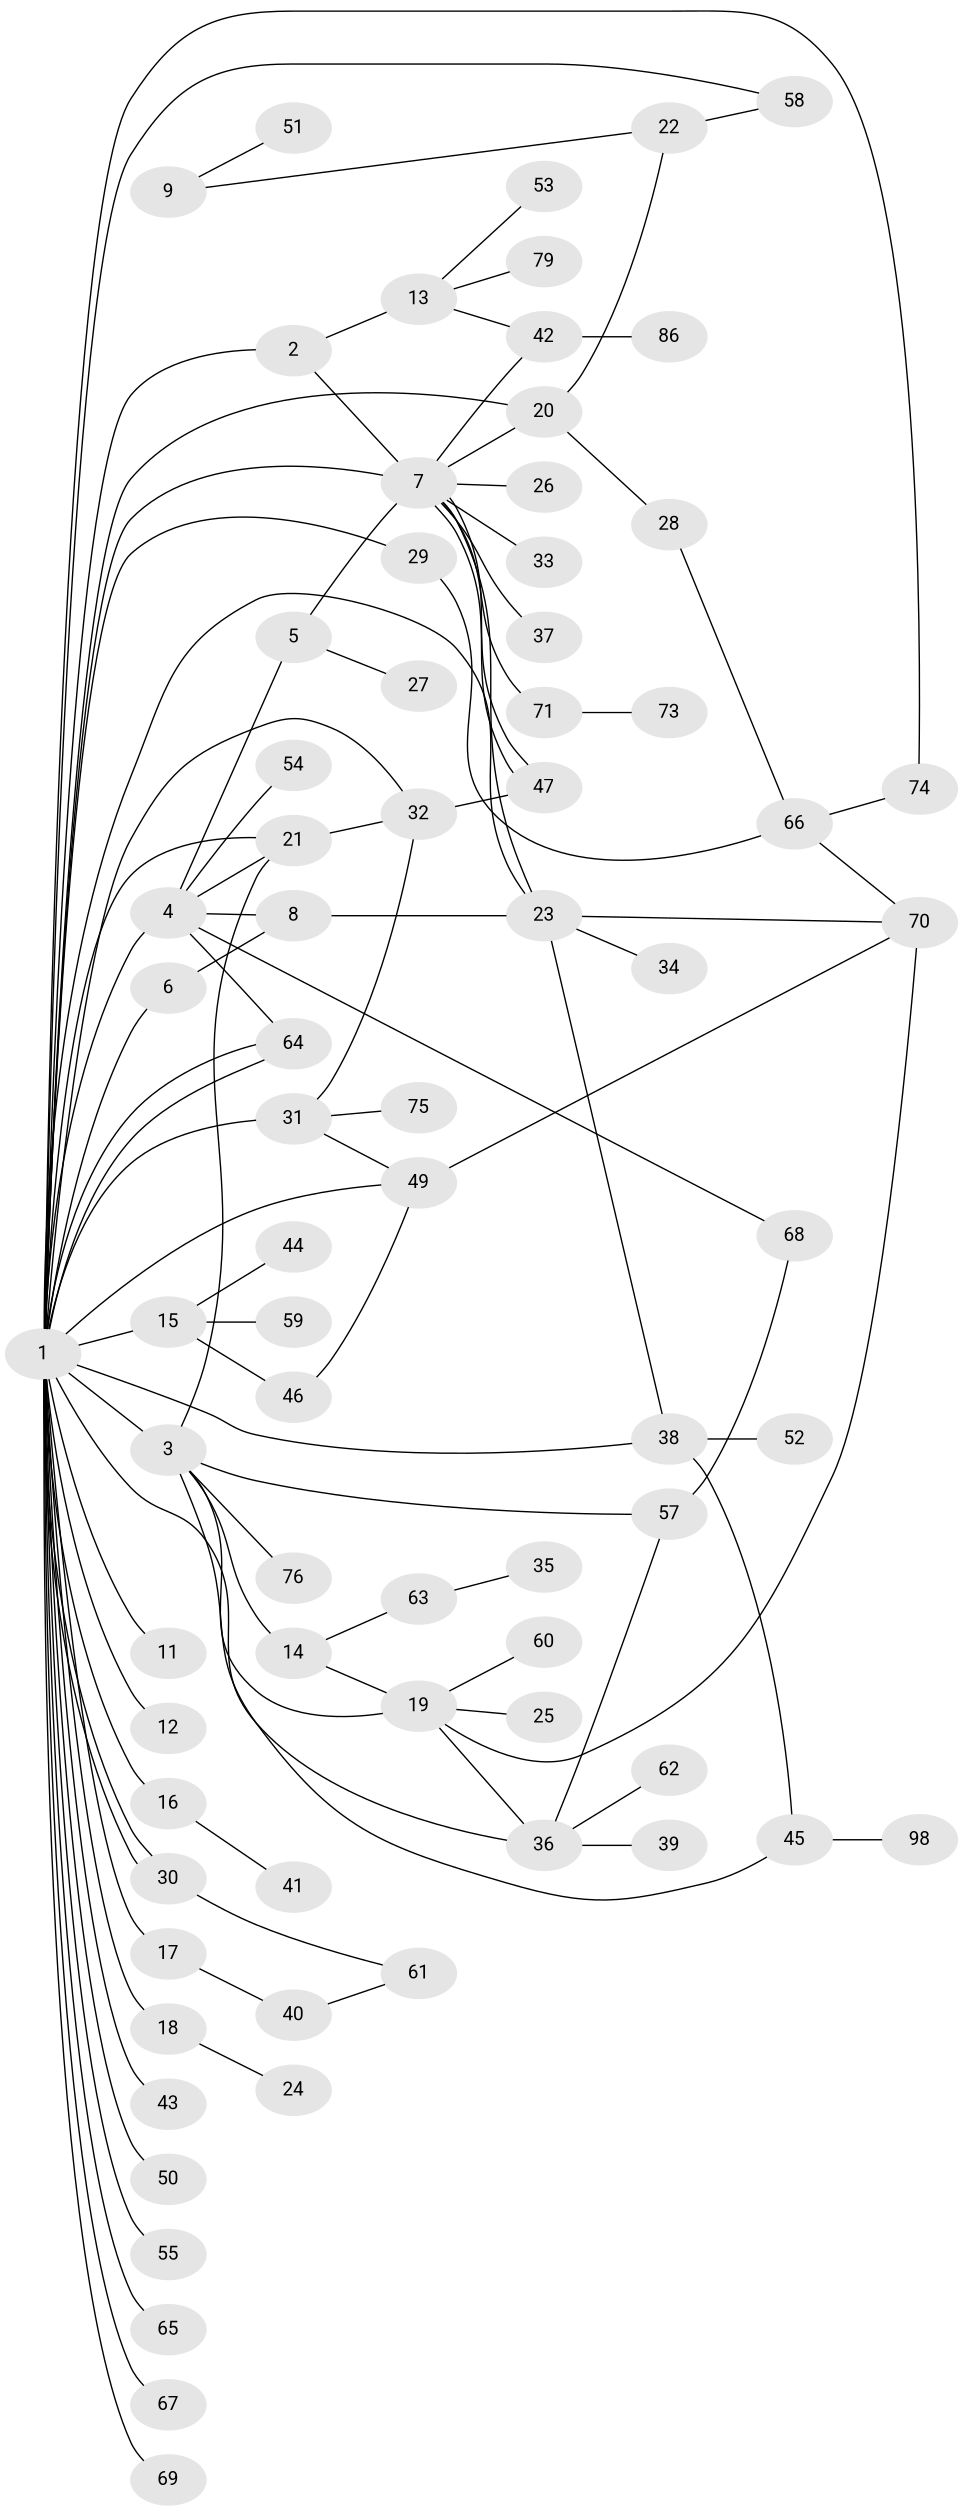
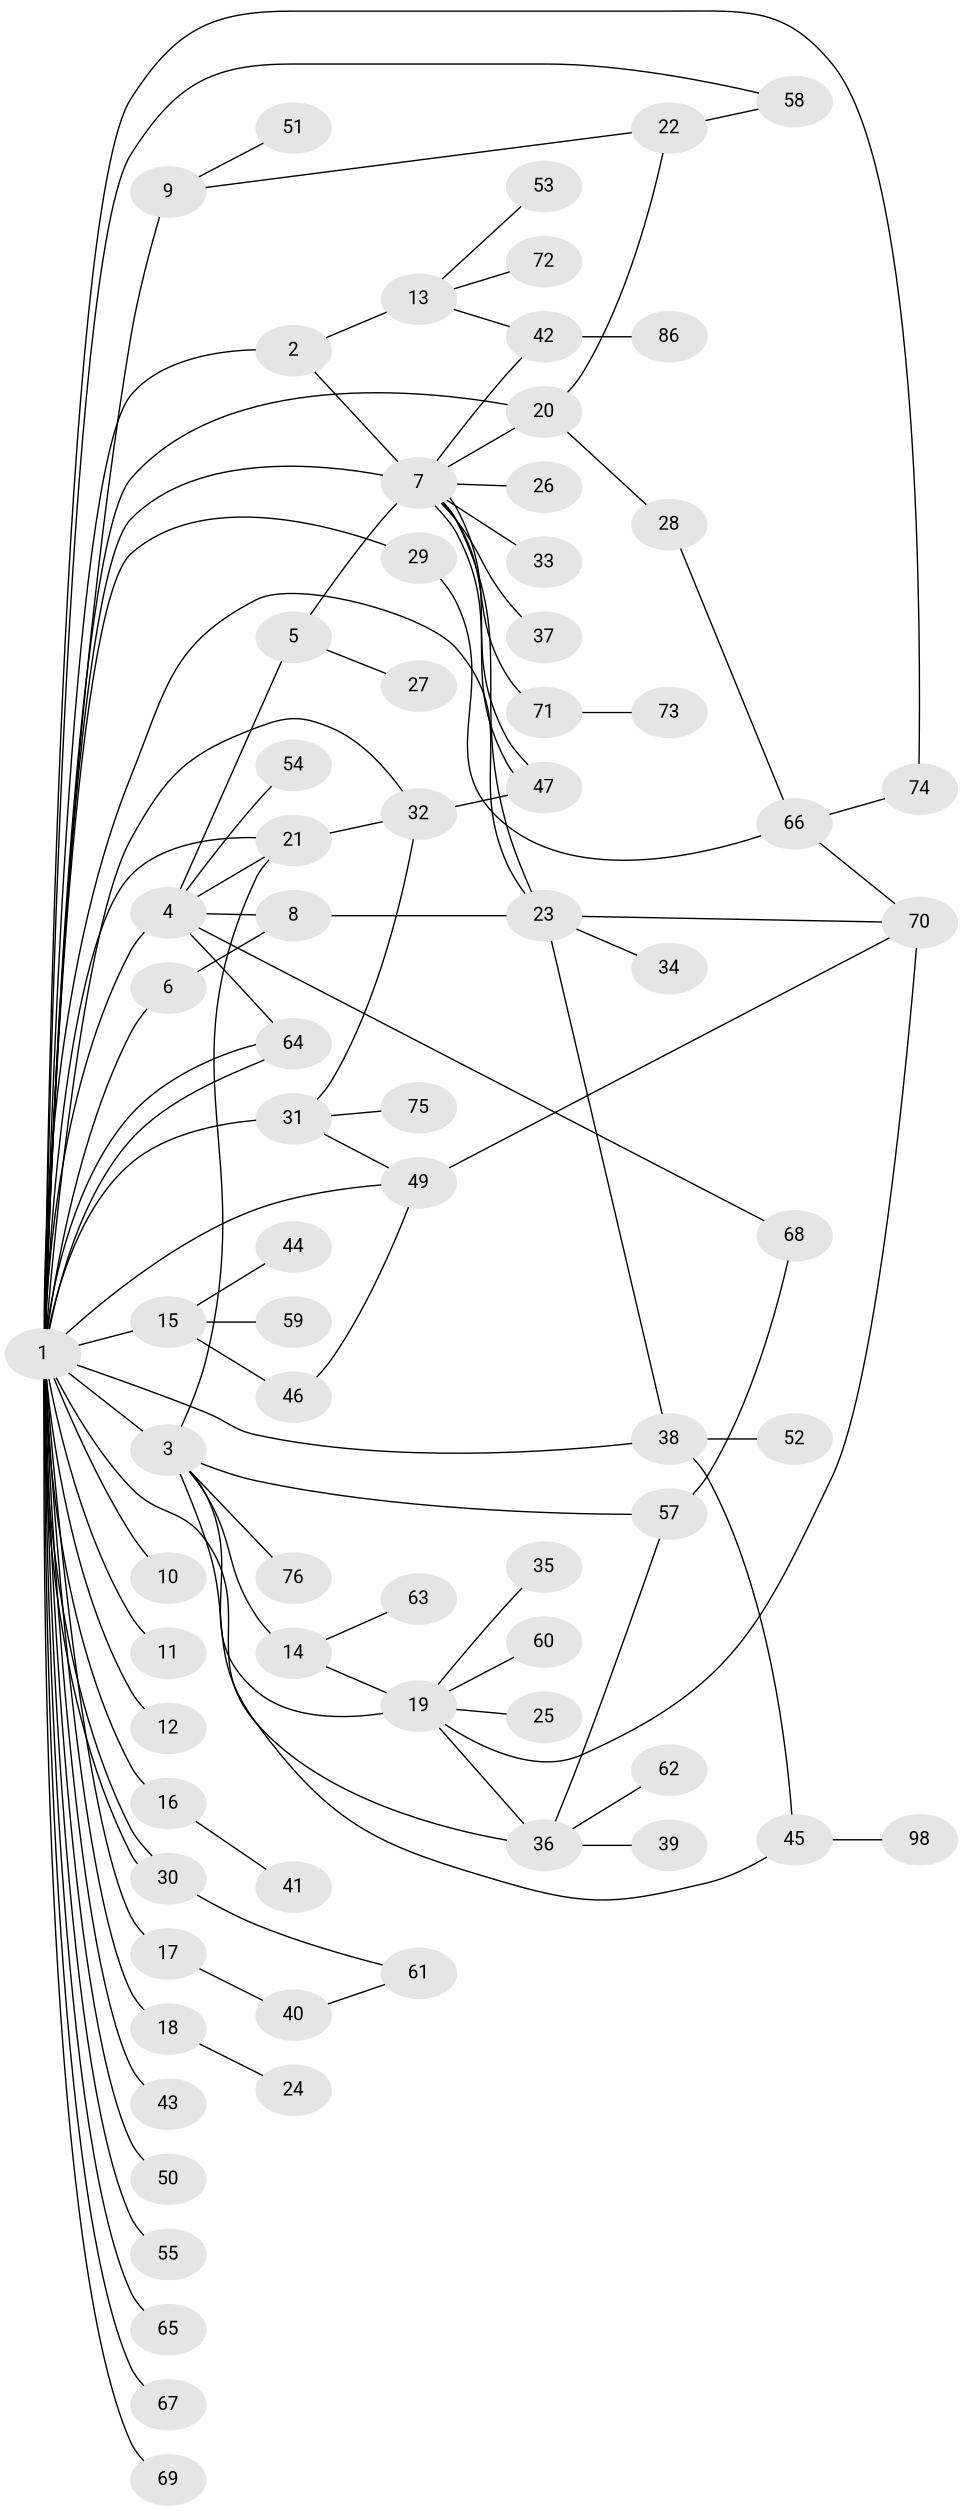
(544, 262) -> (544, 262)
none -> (78, 770)
none -> (168, 1578)
(482, 1583) -> (479, 1635)
